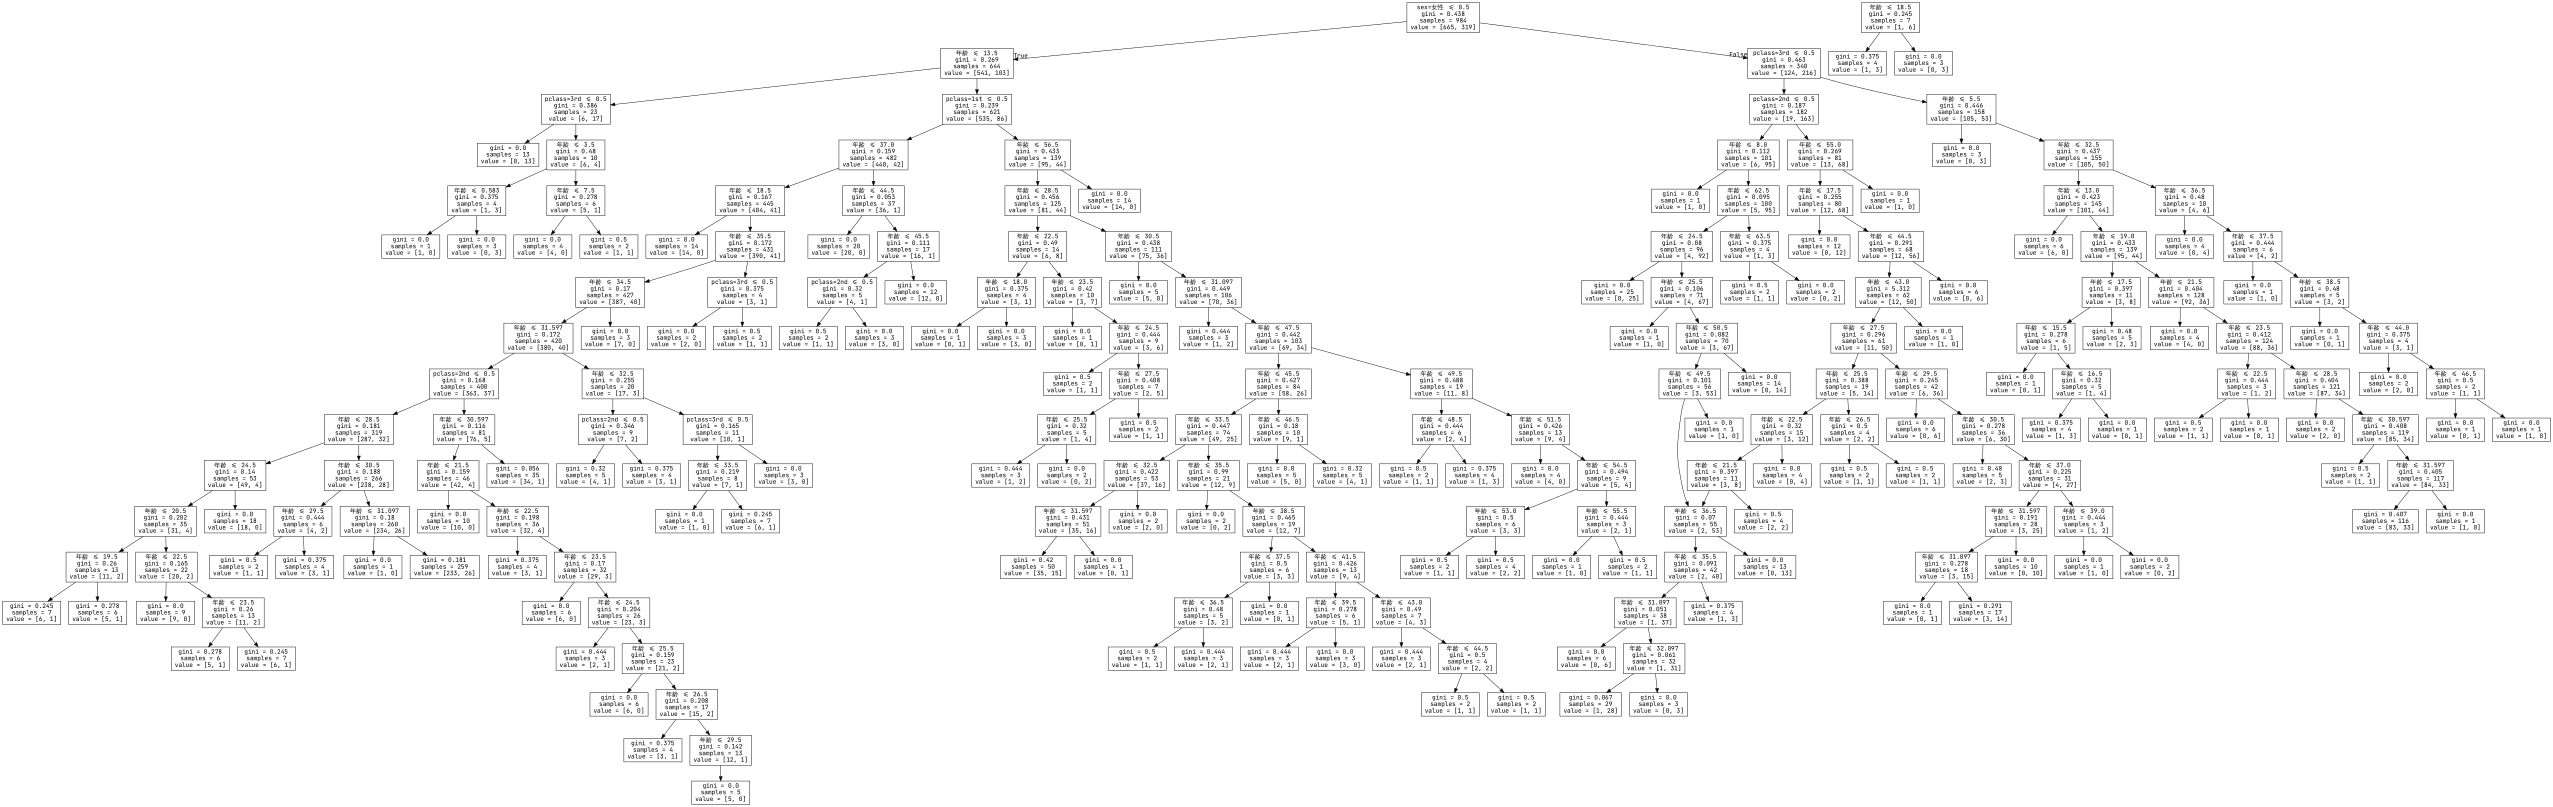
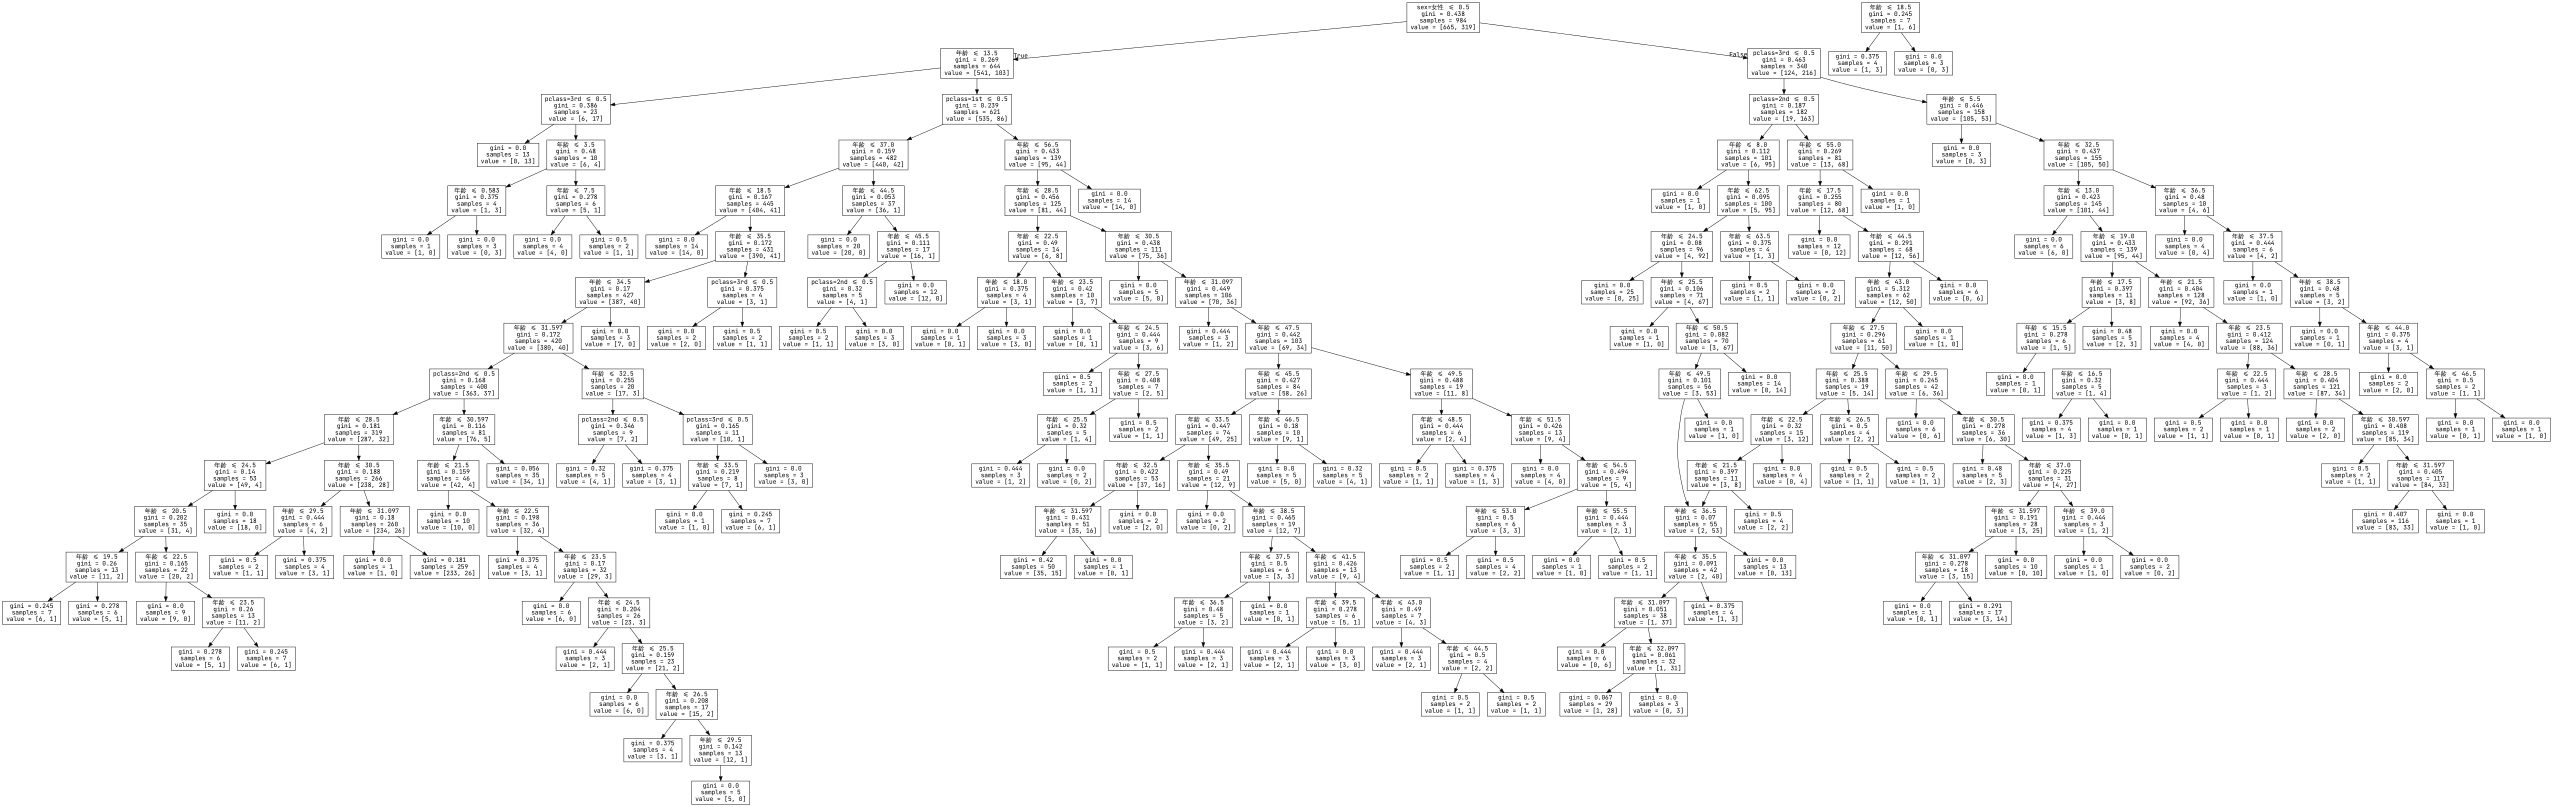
(2062, 359) -> none
(1209, 476) -> (1209, 476)
